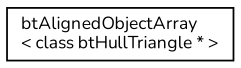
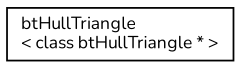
(120, 34) -> (120, 34)
